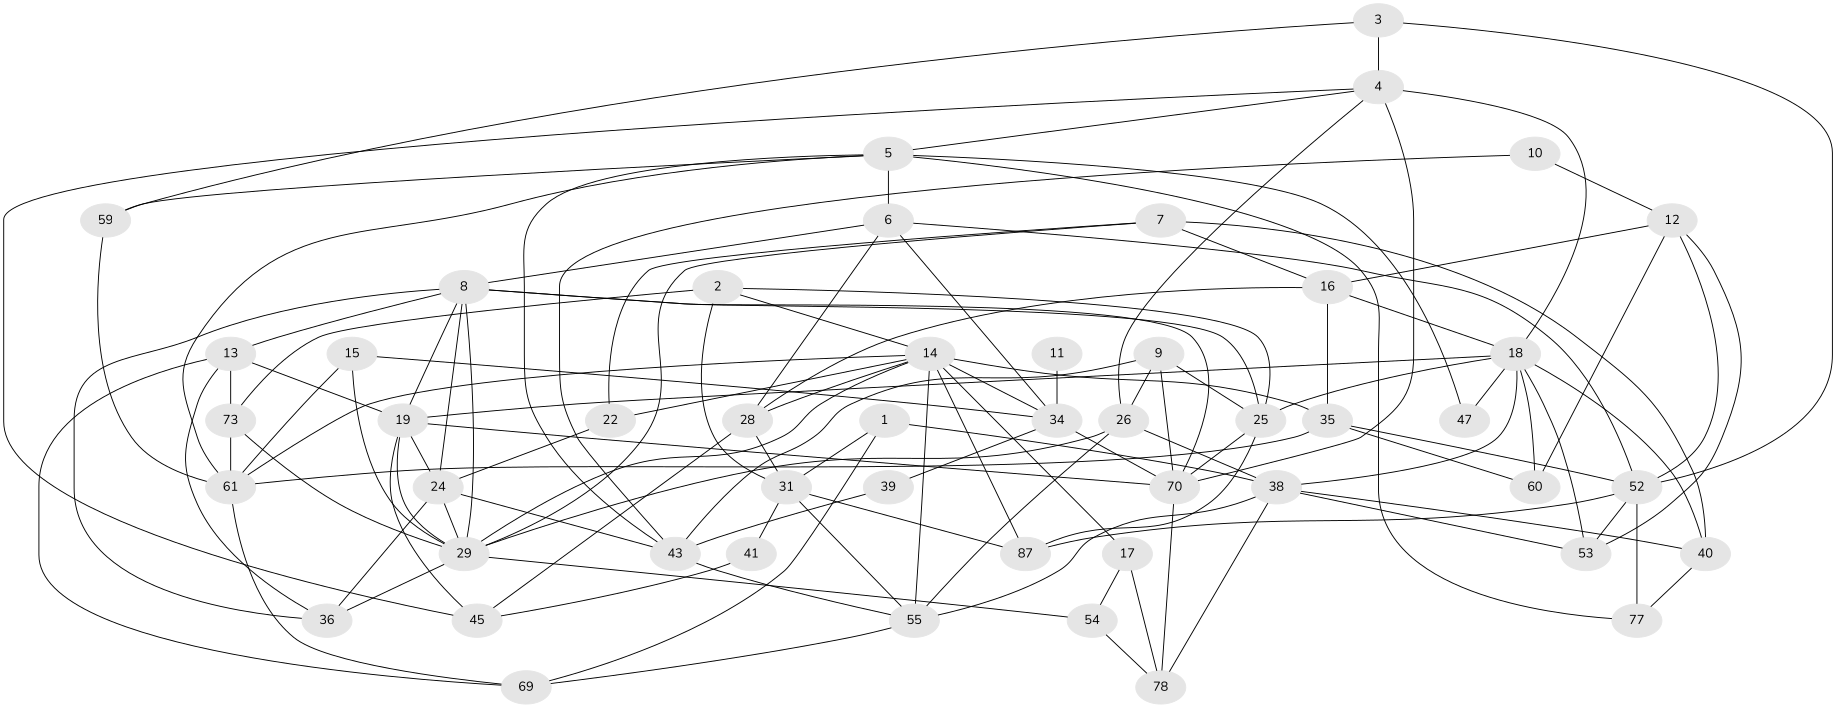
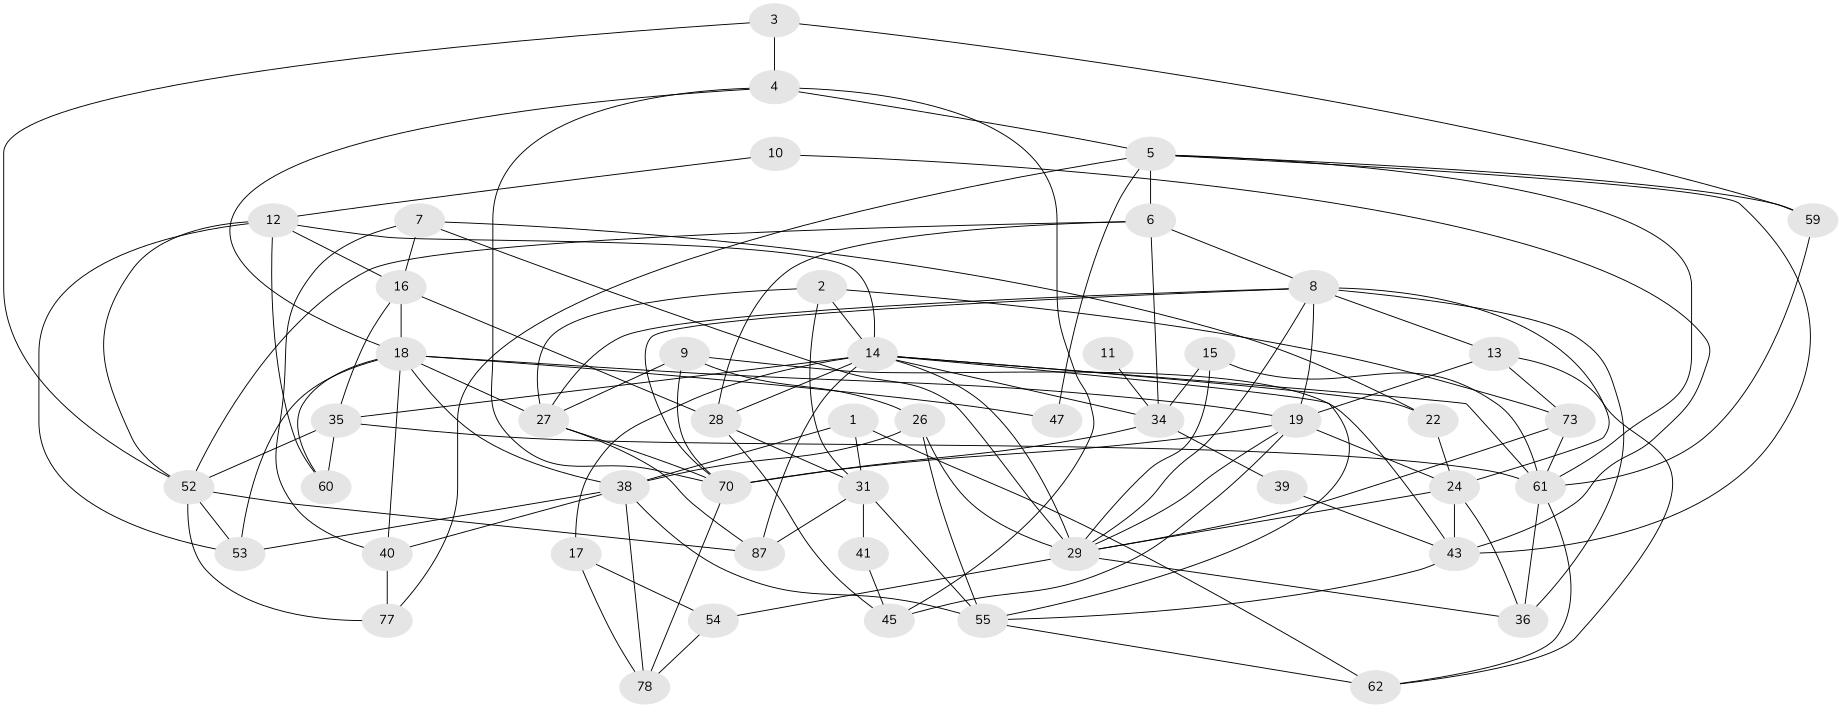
(1212, 234) -> none
none -> (645, 244)
(1261, 421) -> (544, 421)
(200, 509) -> (1531, 556)
(526, 687) -> (1376, 687)
